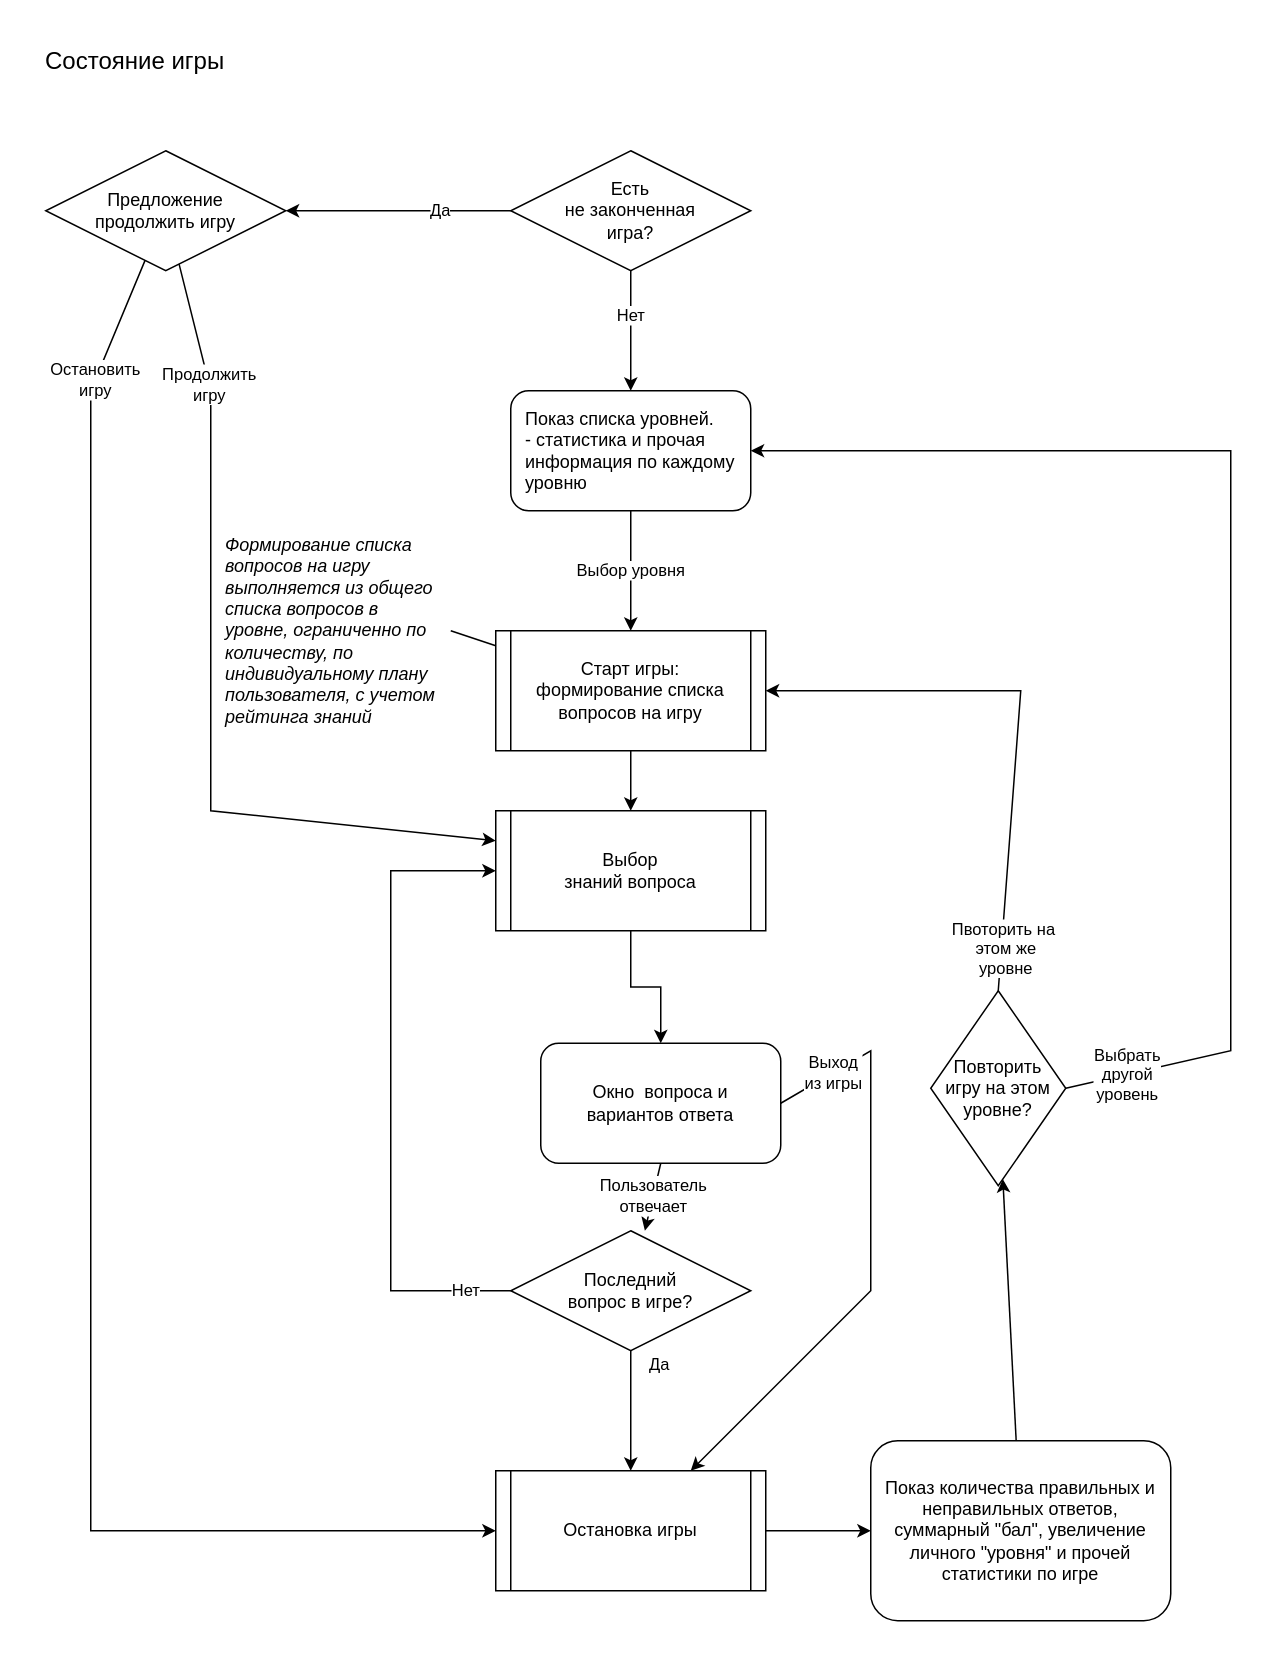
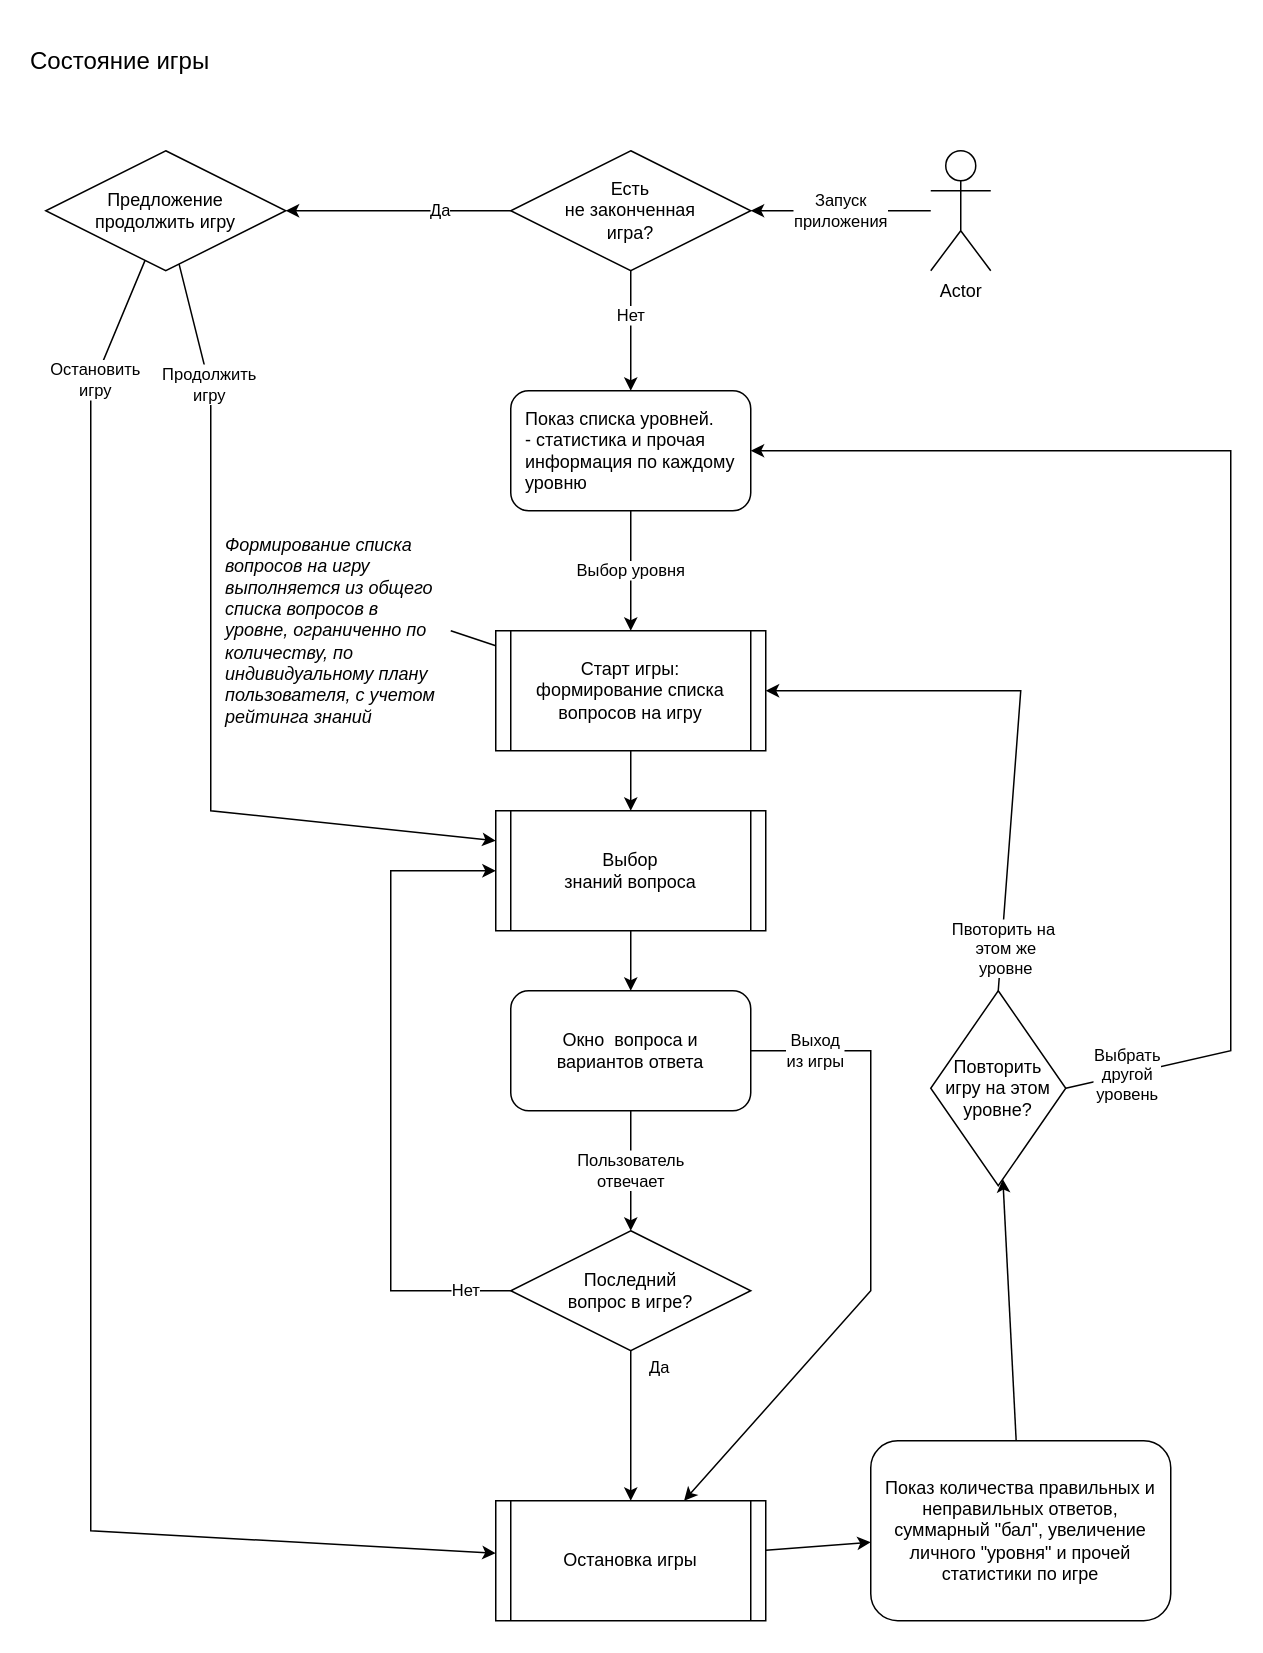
(271, 61) -> (256, 61)
none -> (909, 211)
none -> (961, 211)
(661, 1103) -> (631, 1051)
(631, 1531) -> (631, 1561)
